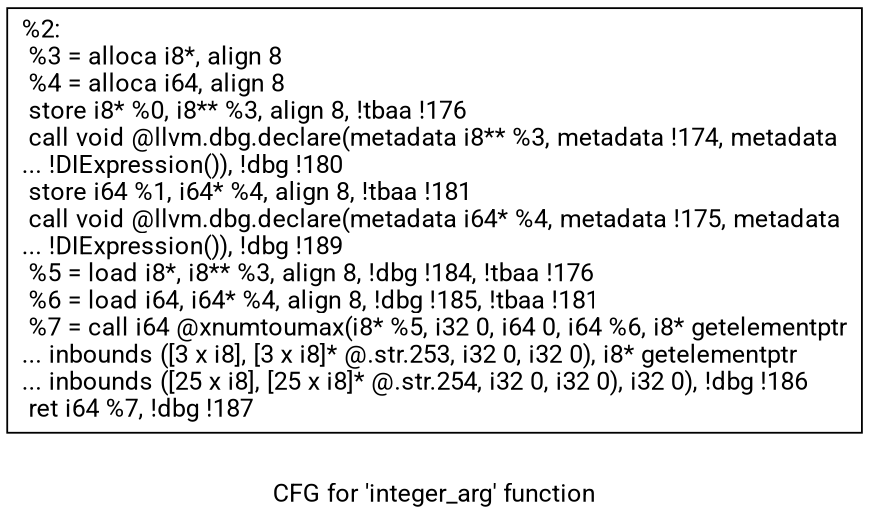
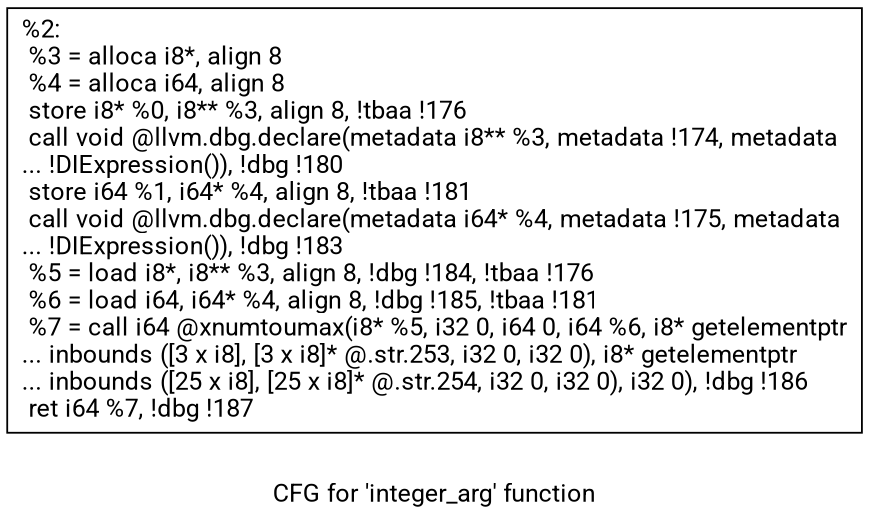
(183, 247) -> (183, 247)
